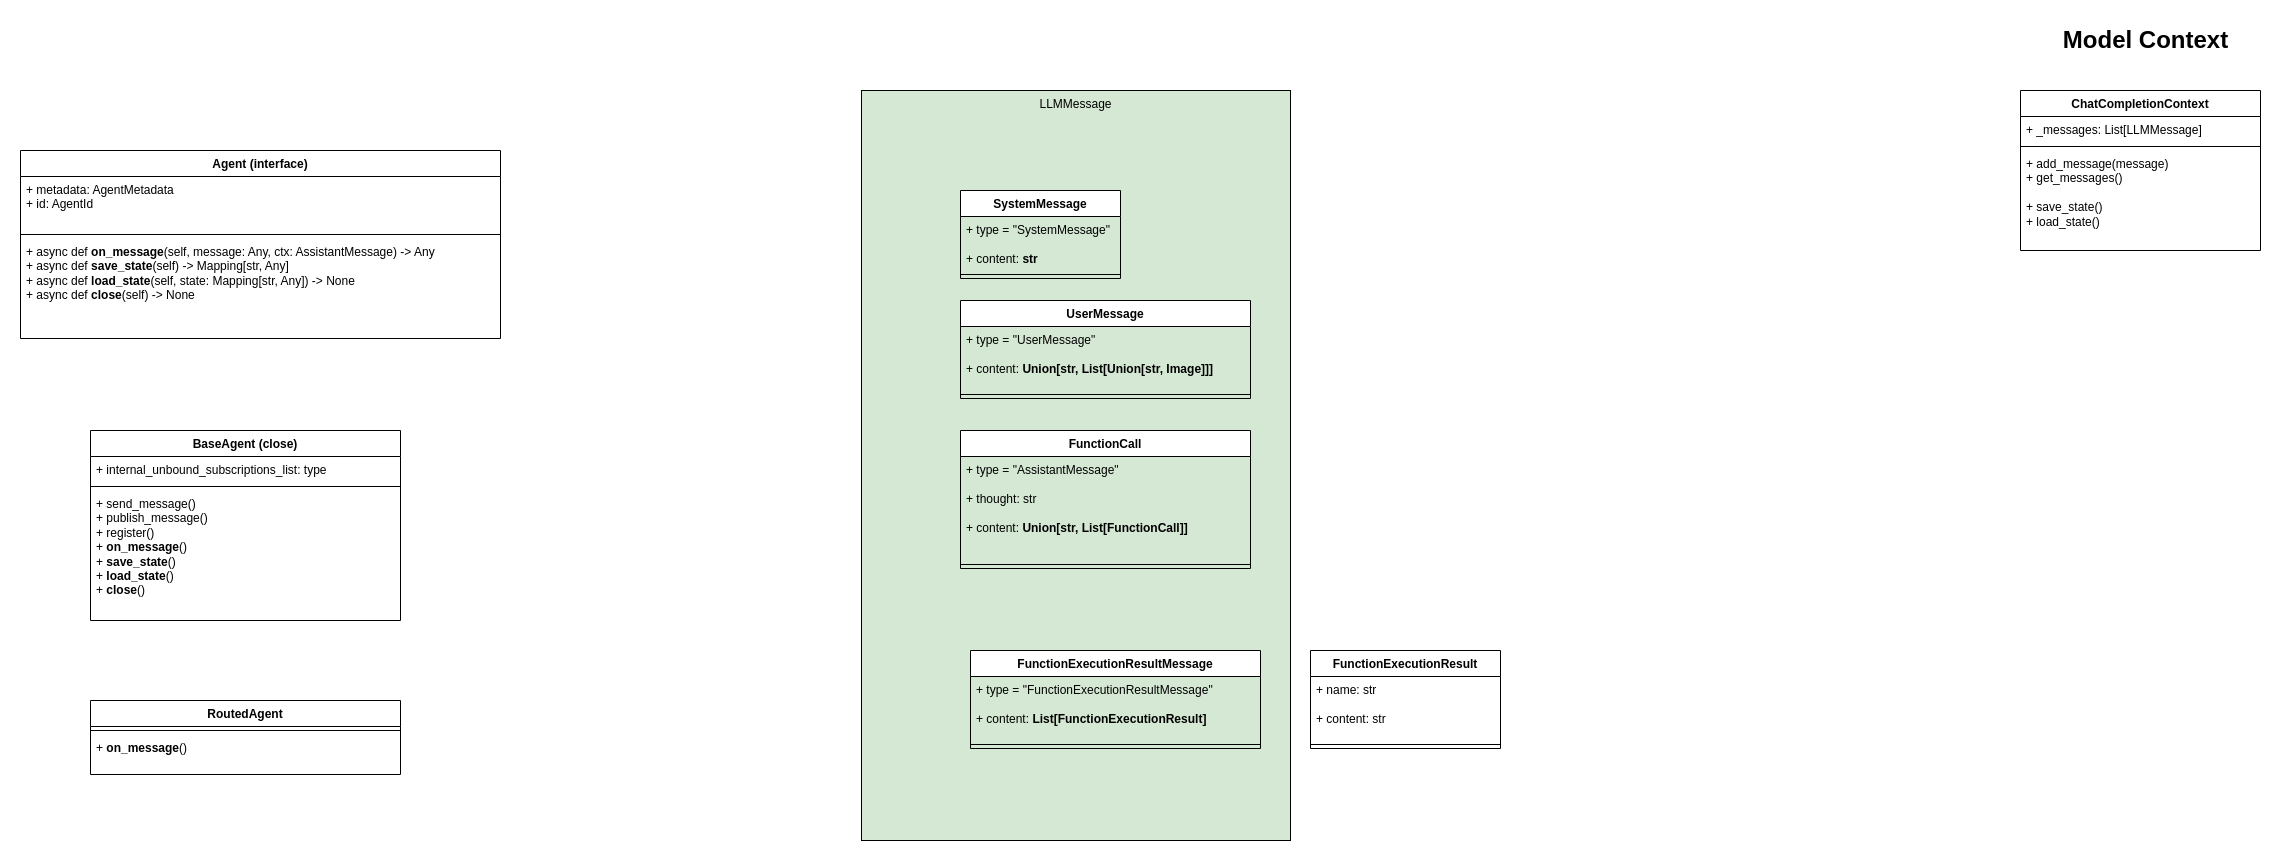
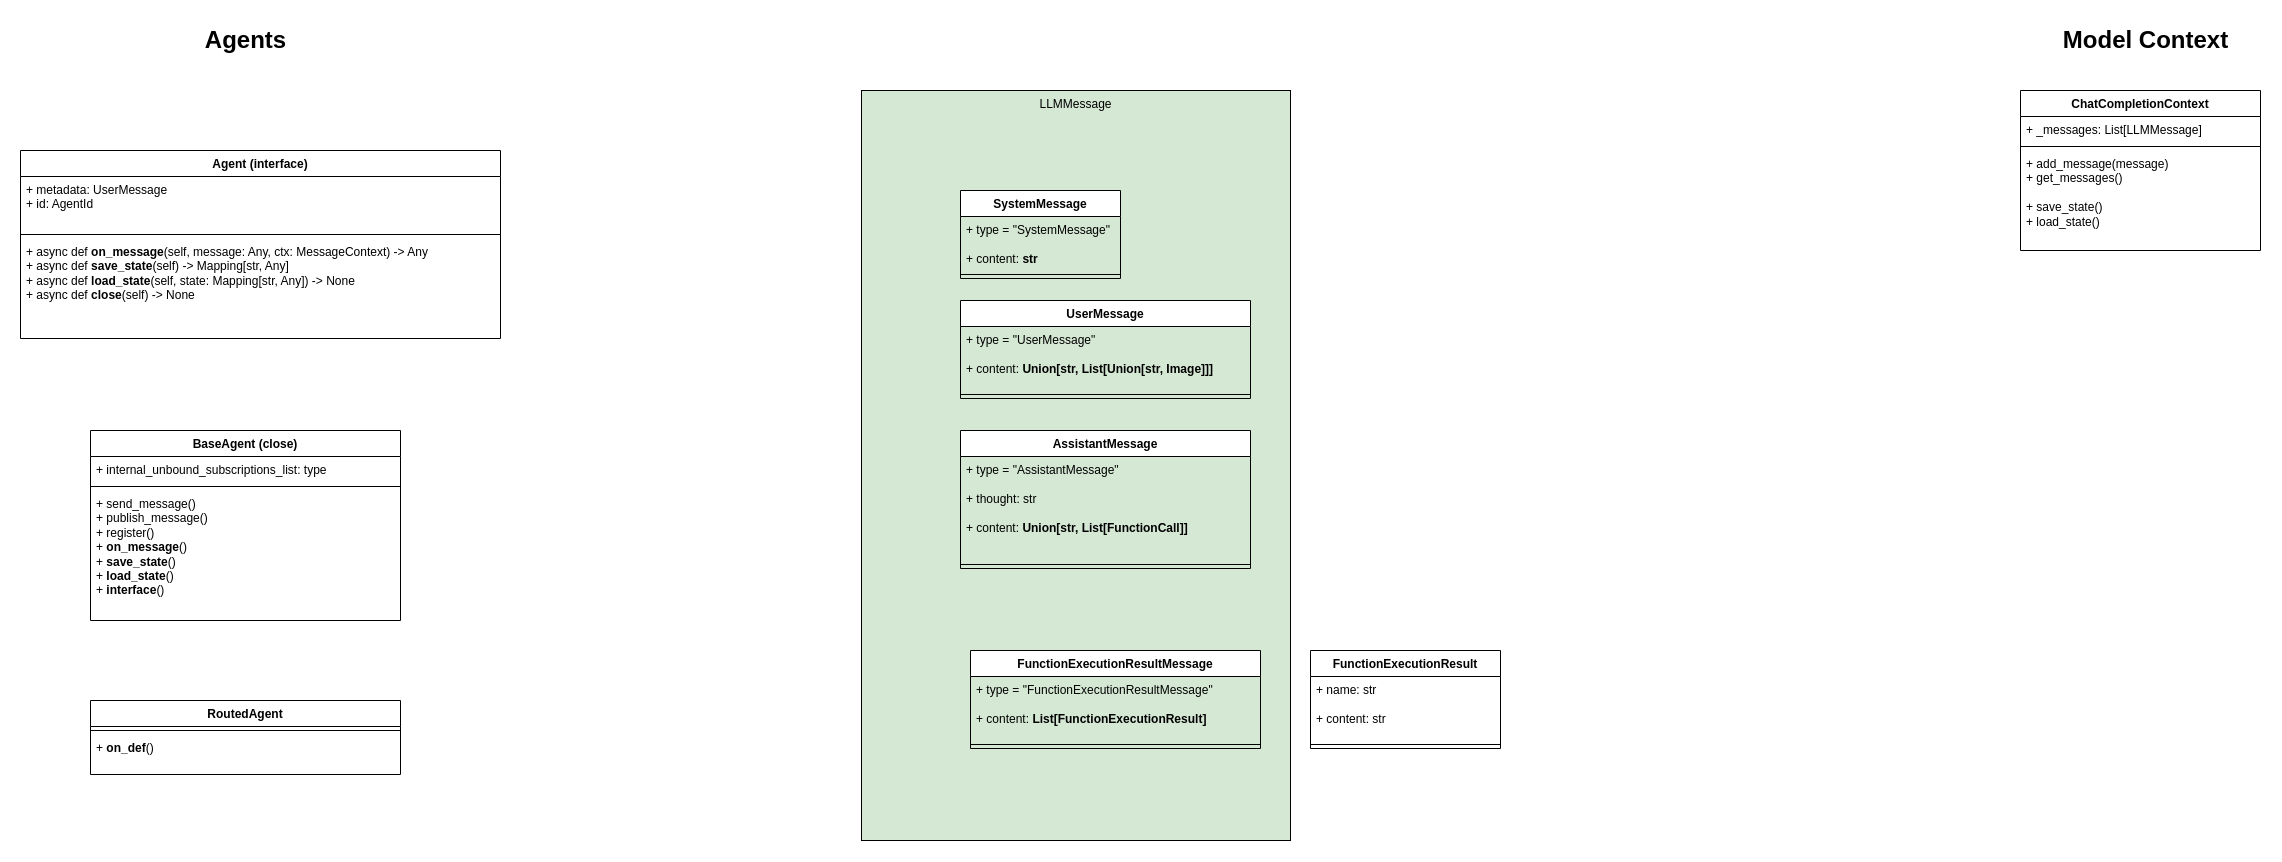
none -> (246, 41)
(106, 198) -> (99, 198)
(245, 274) -> (240, 274)
(1106, 445) -> (1106, 445)
(157, 548) -> (157, 548)
(144, 749) -> (130, 749)
